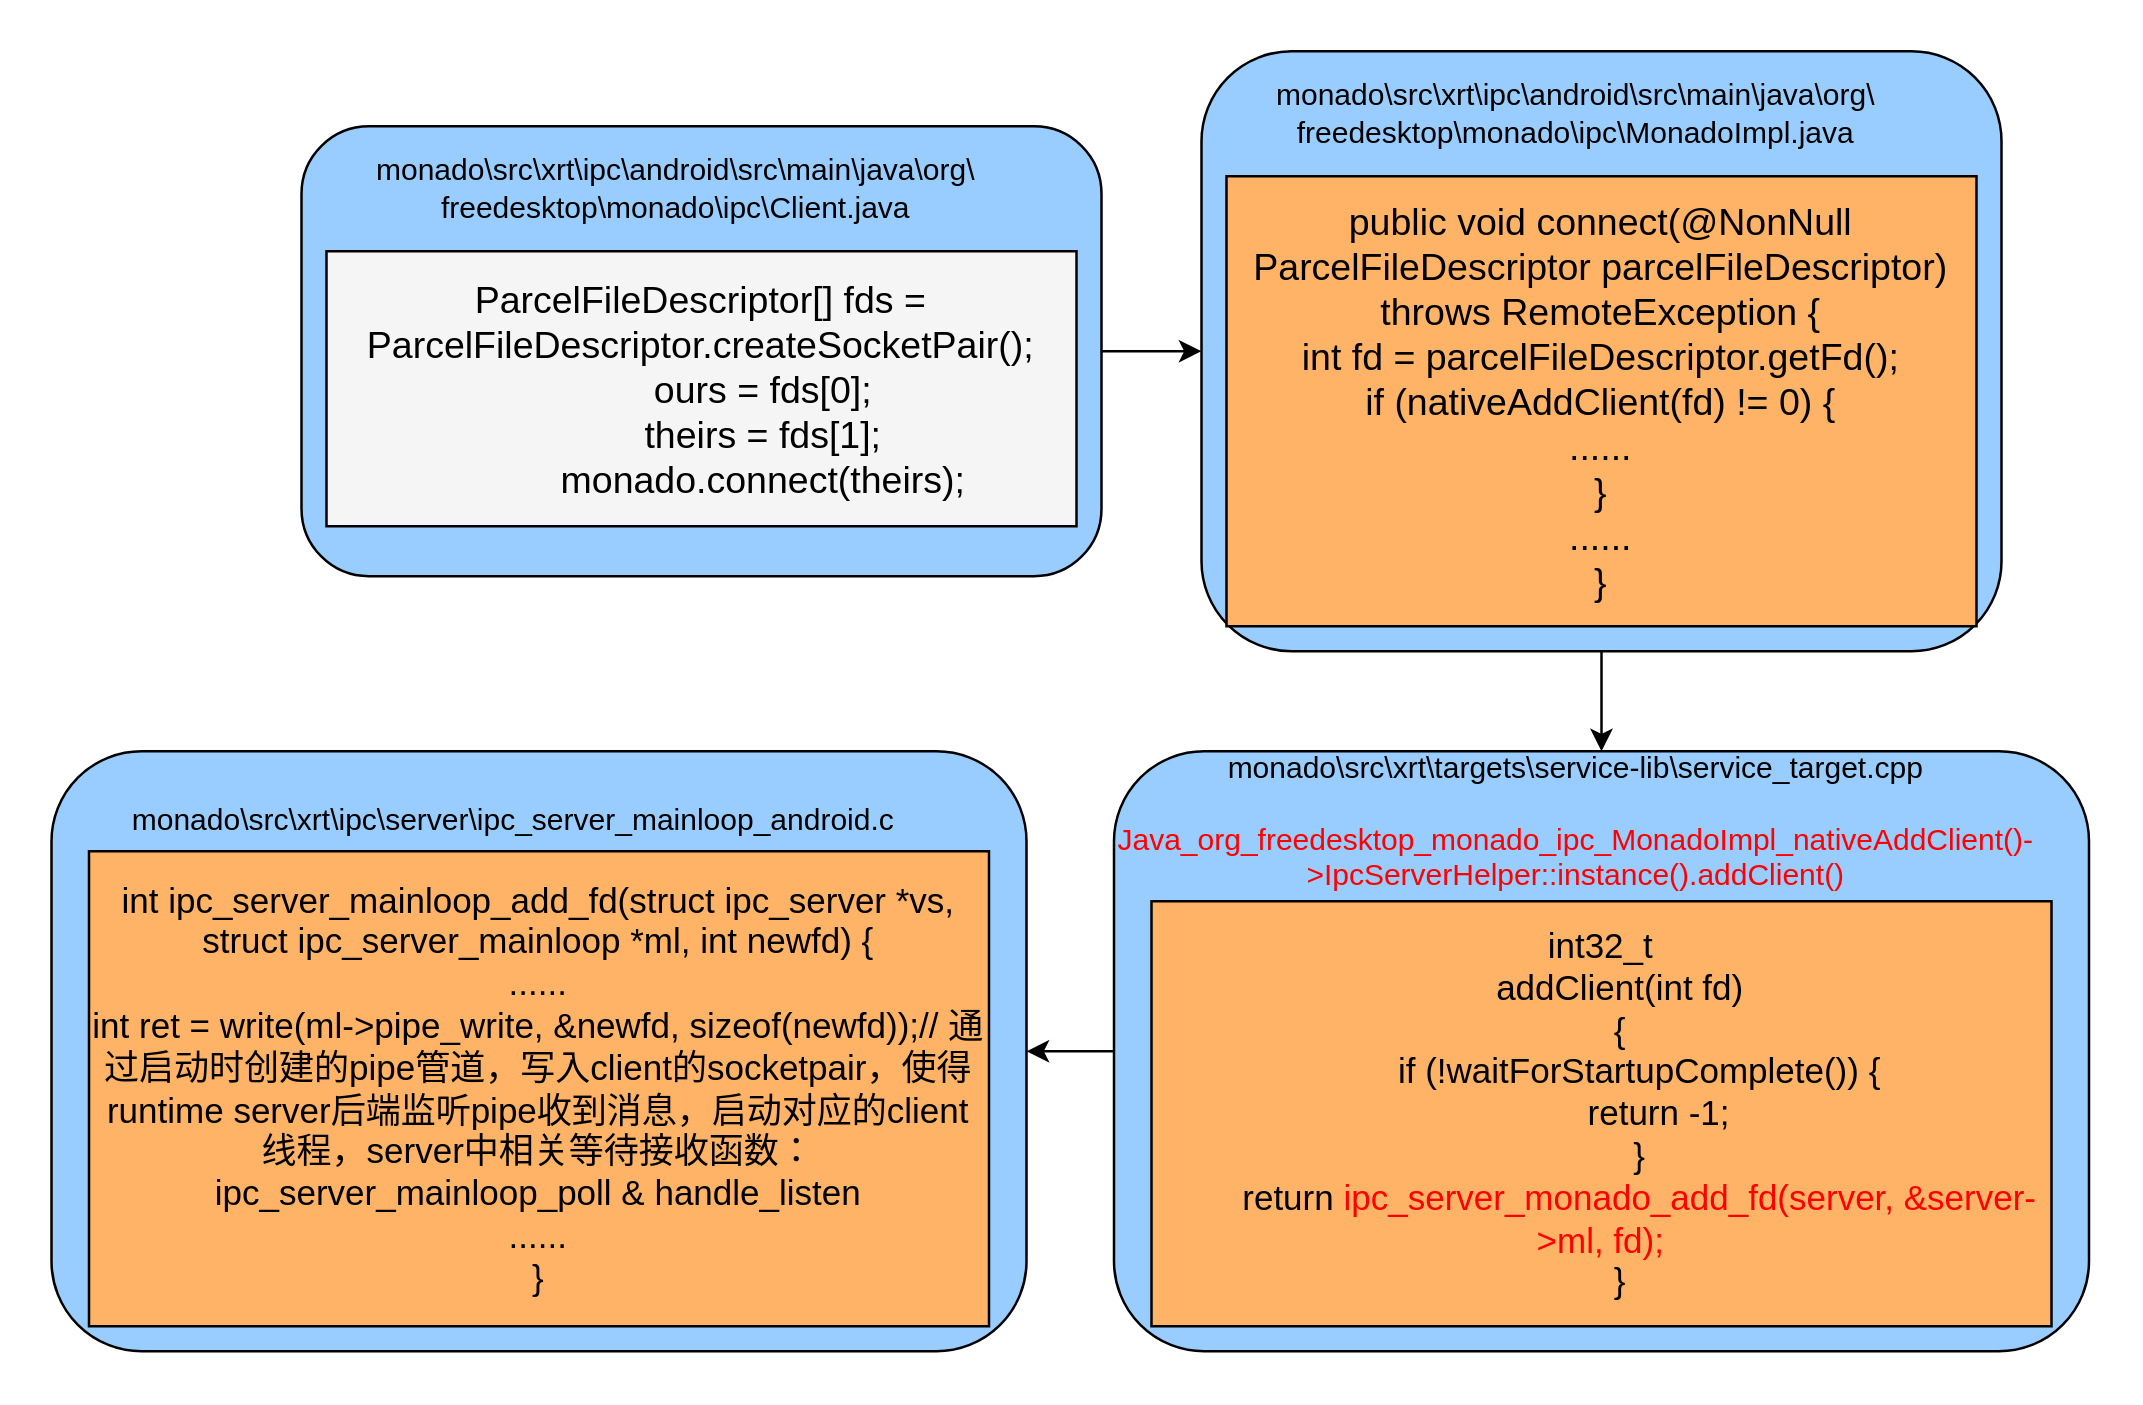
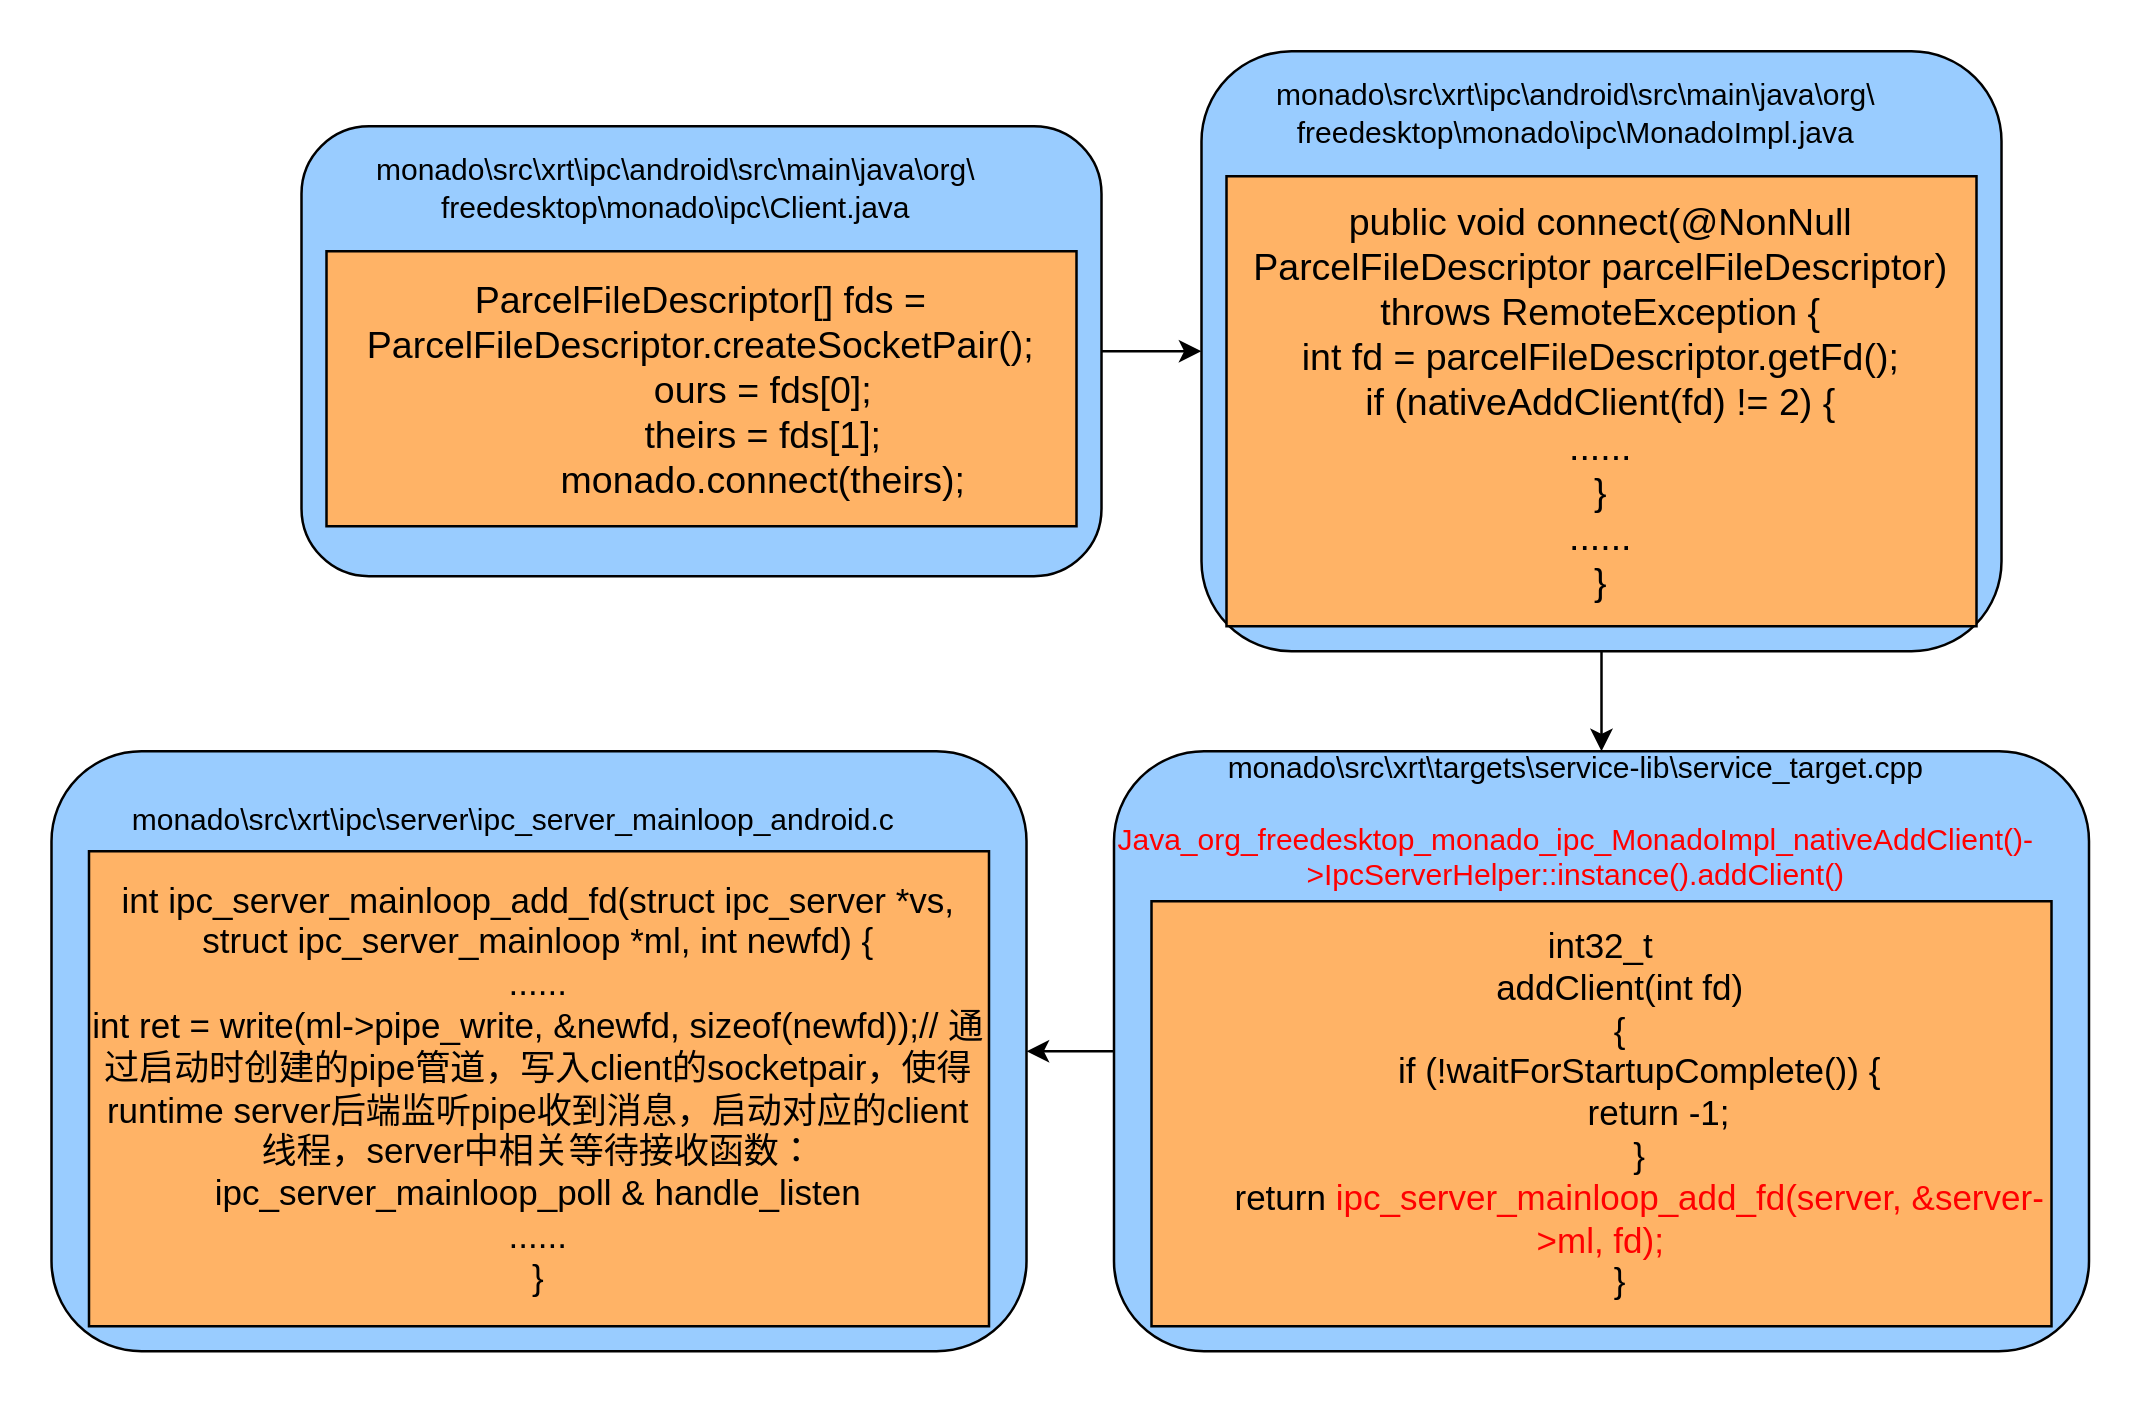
(701, 389) -> (701, 389)
(1601, 401) -> (1601, 401)
(1601, 1114) -> (1601, 1114)
